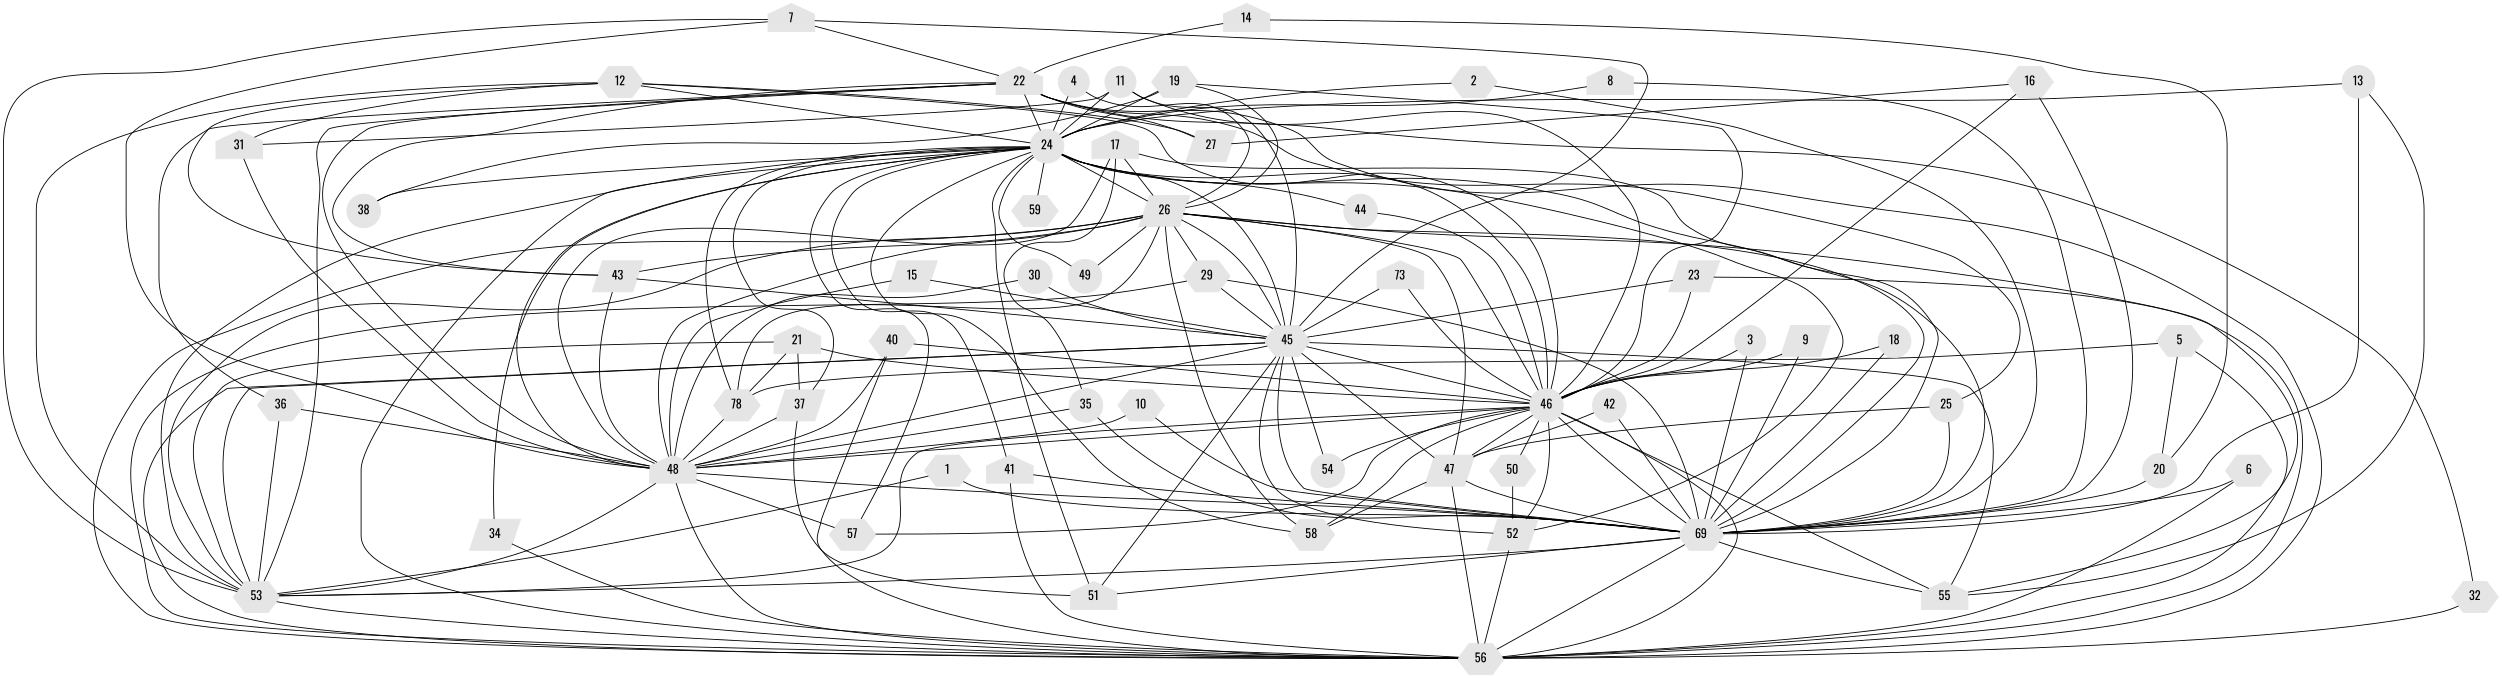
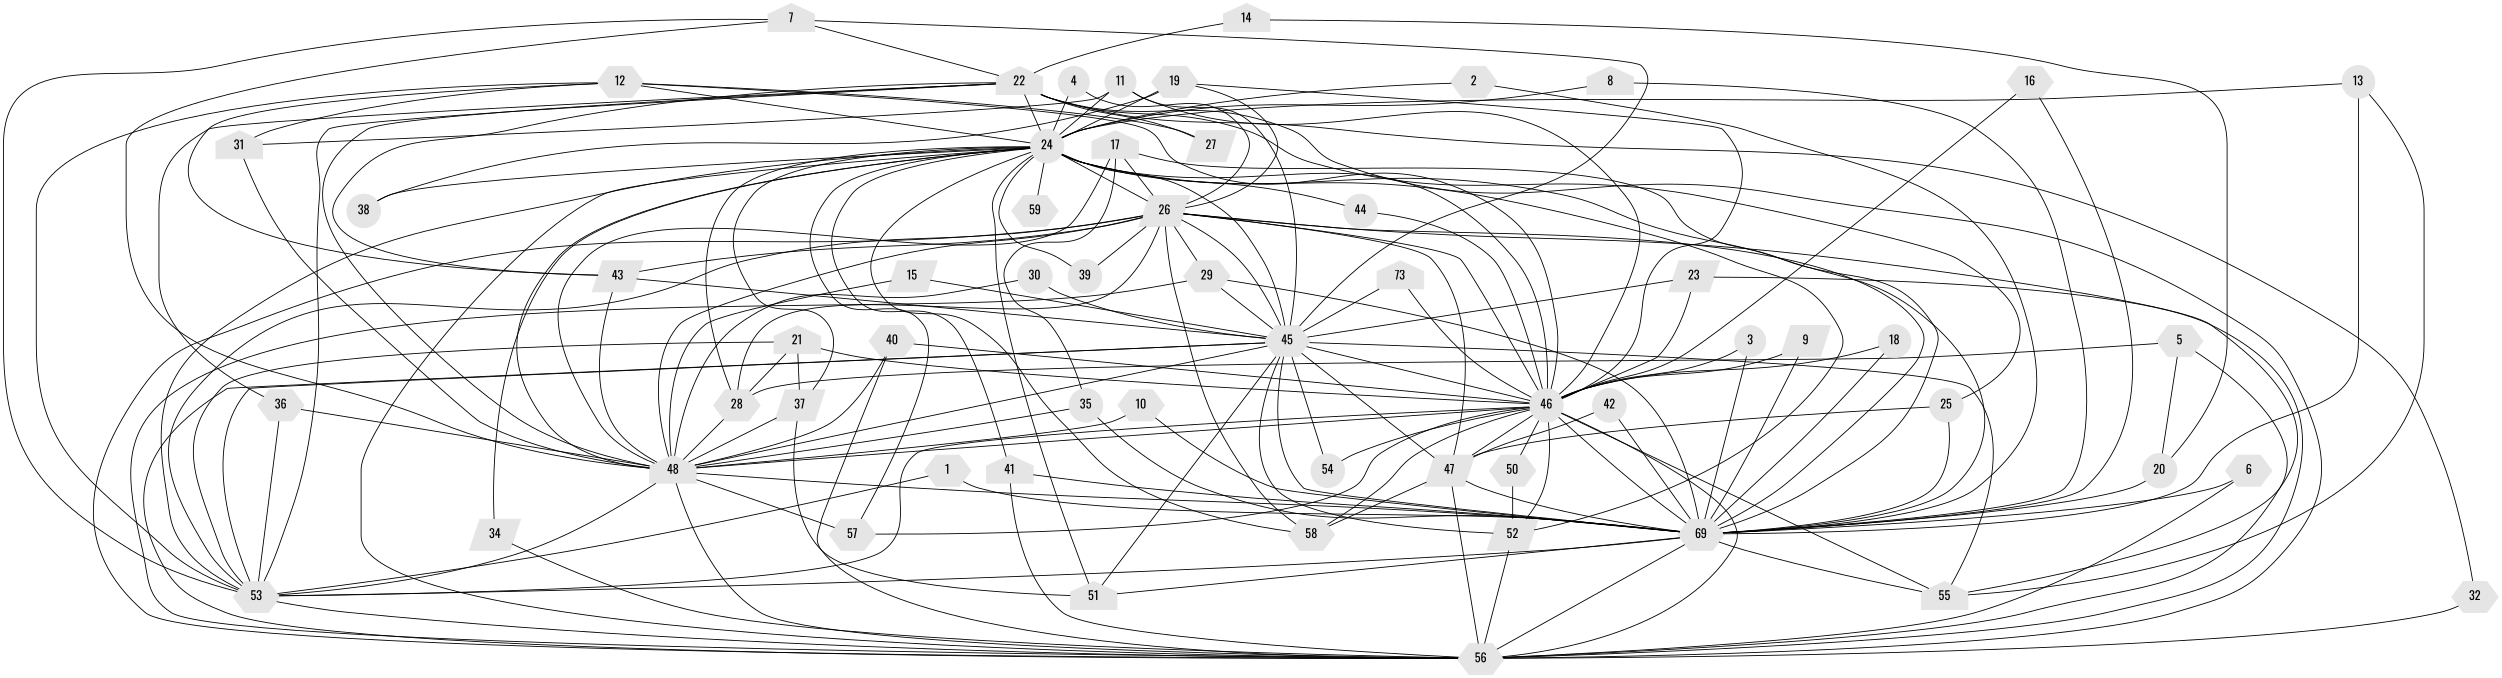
(1678, 110) -> none
(1085, 276) -> (1085, 276)
(737, 405) -> (737, 405)
